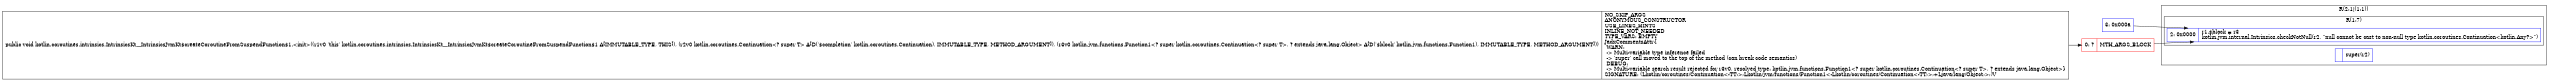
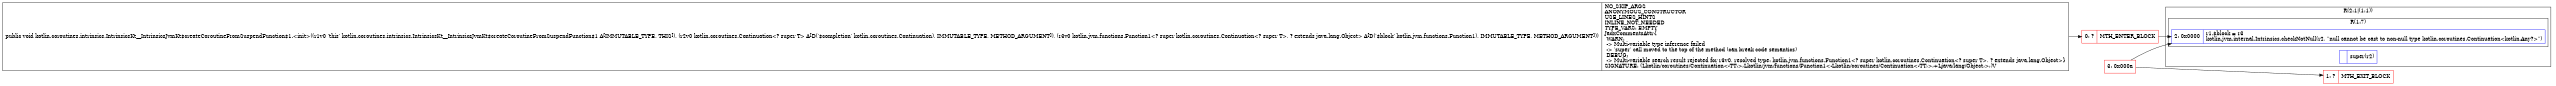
(2118, 25) -> (2120, 67)
(2126, 45) -> (2128, 36)
none -> (2358, 77)
